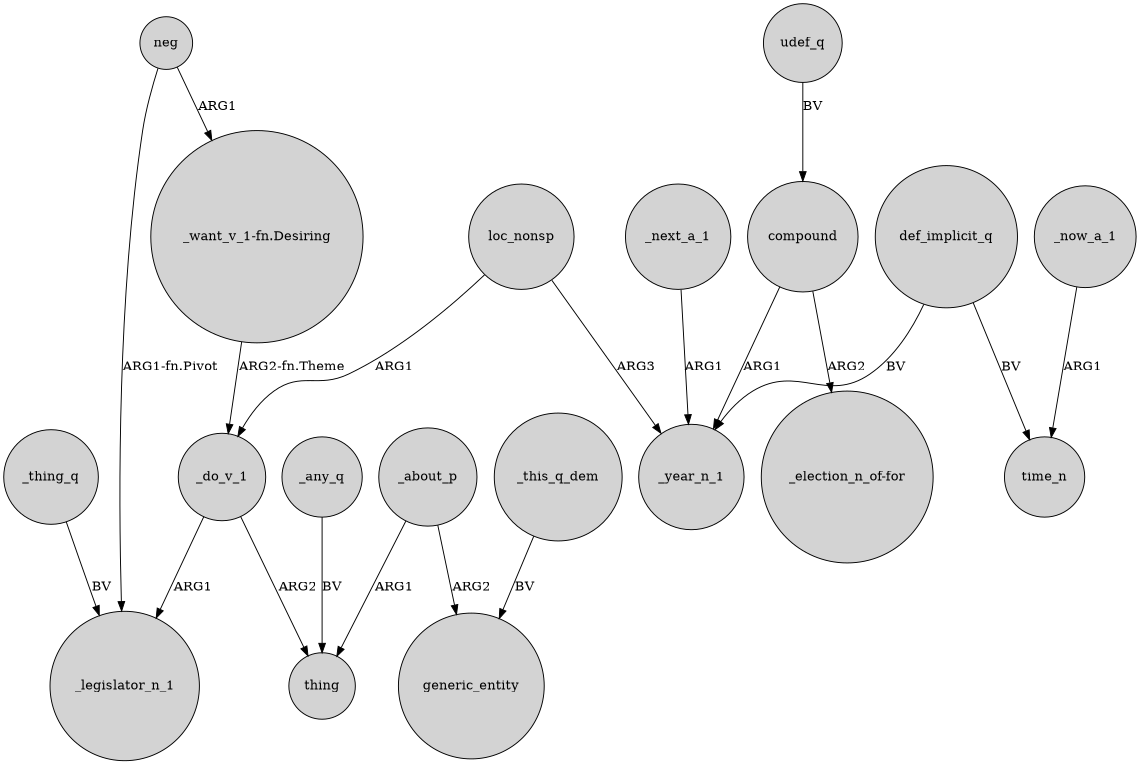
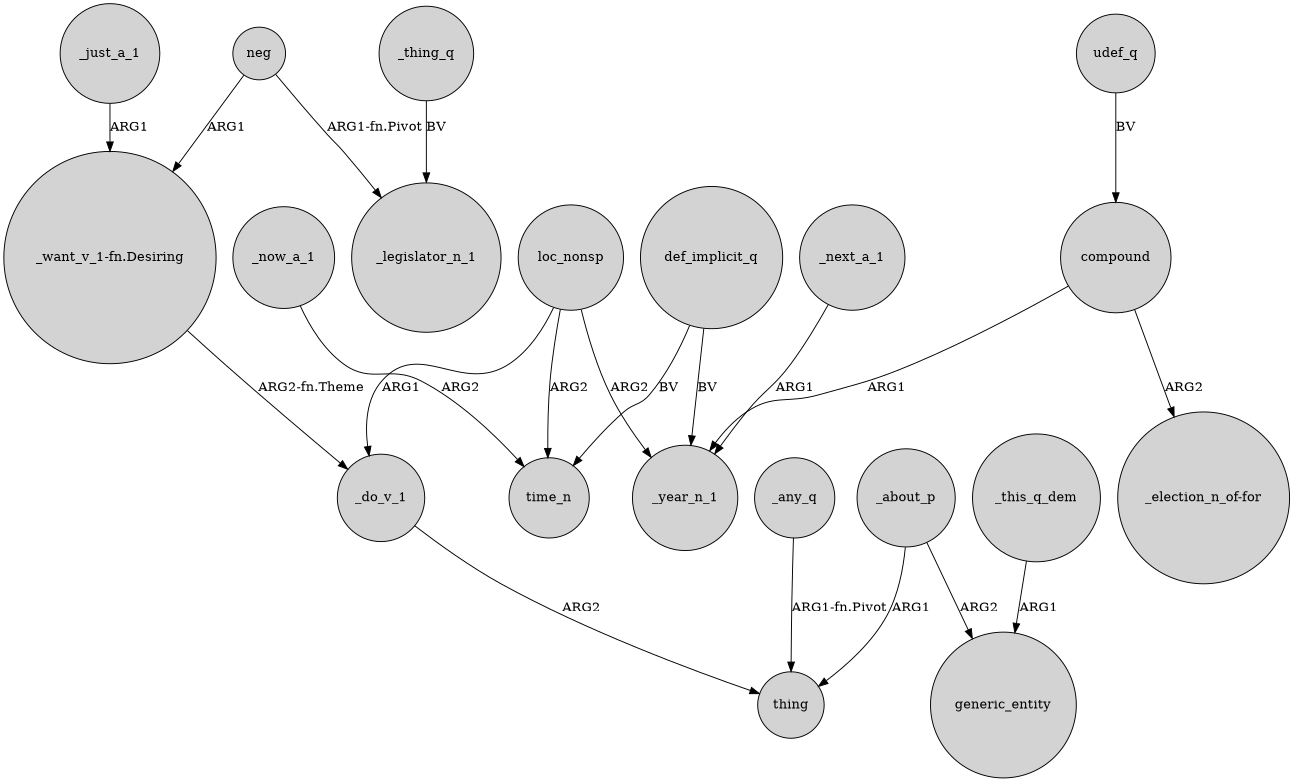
none -> (110, 53)
(636, 367) -> (630, 388)
(1083, 367) -> (461, 388)
none -> (550, 379)
(182, 563) -> none
(332, 587) -> (840, 608)
(525, 587) -> (1039, 608)
